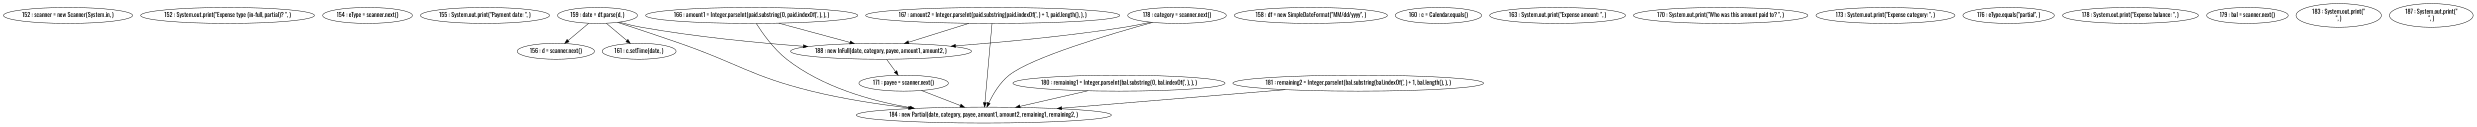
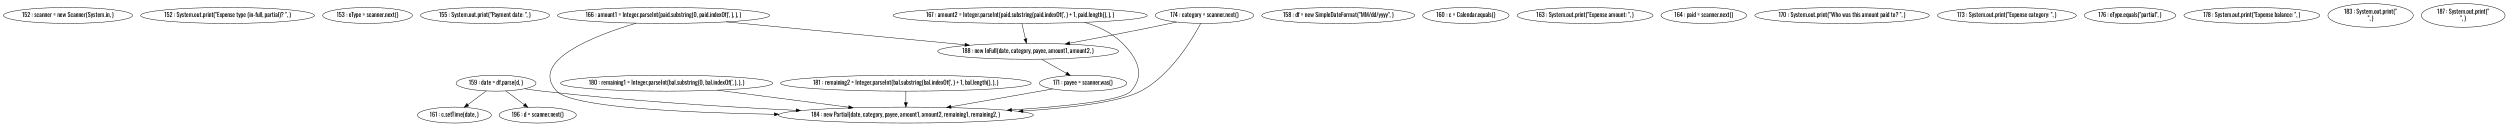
(368, 15) -> (368, 15)
(1177, 15) -> (1204, 15)
none -> (1704, 15)
(2247, 15) -> none
(711, 37) -> none
(556, 51) -> (538, 115)
(904, 83) -> (1083, 83)
